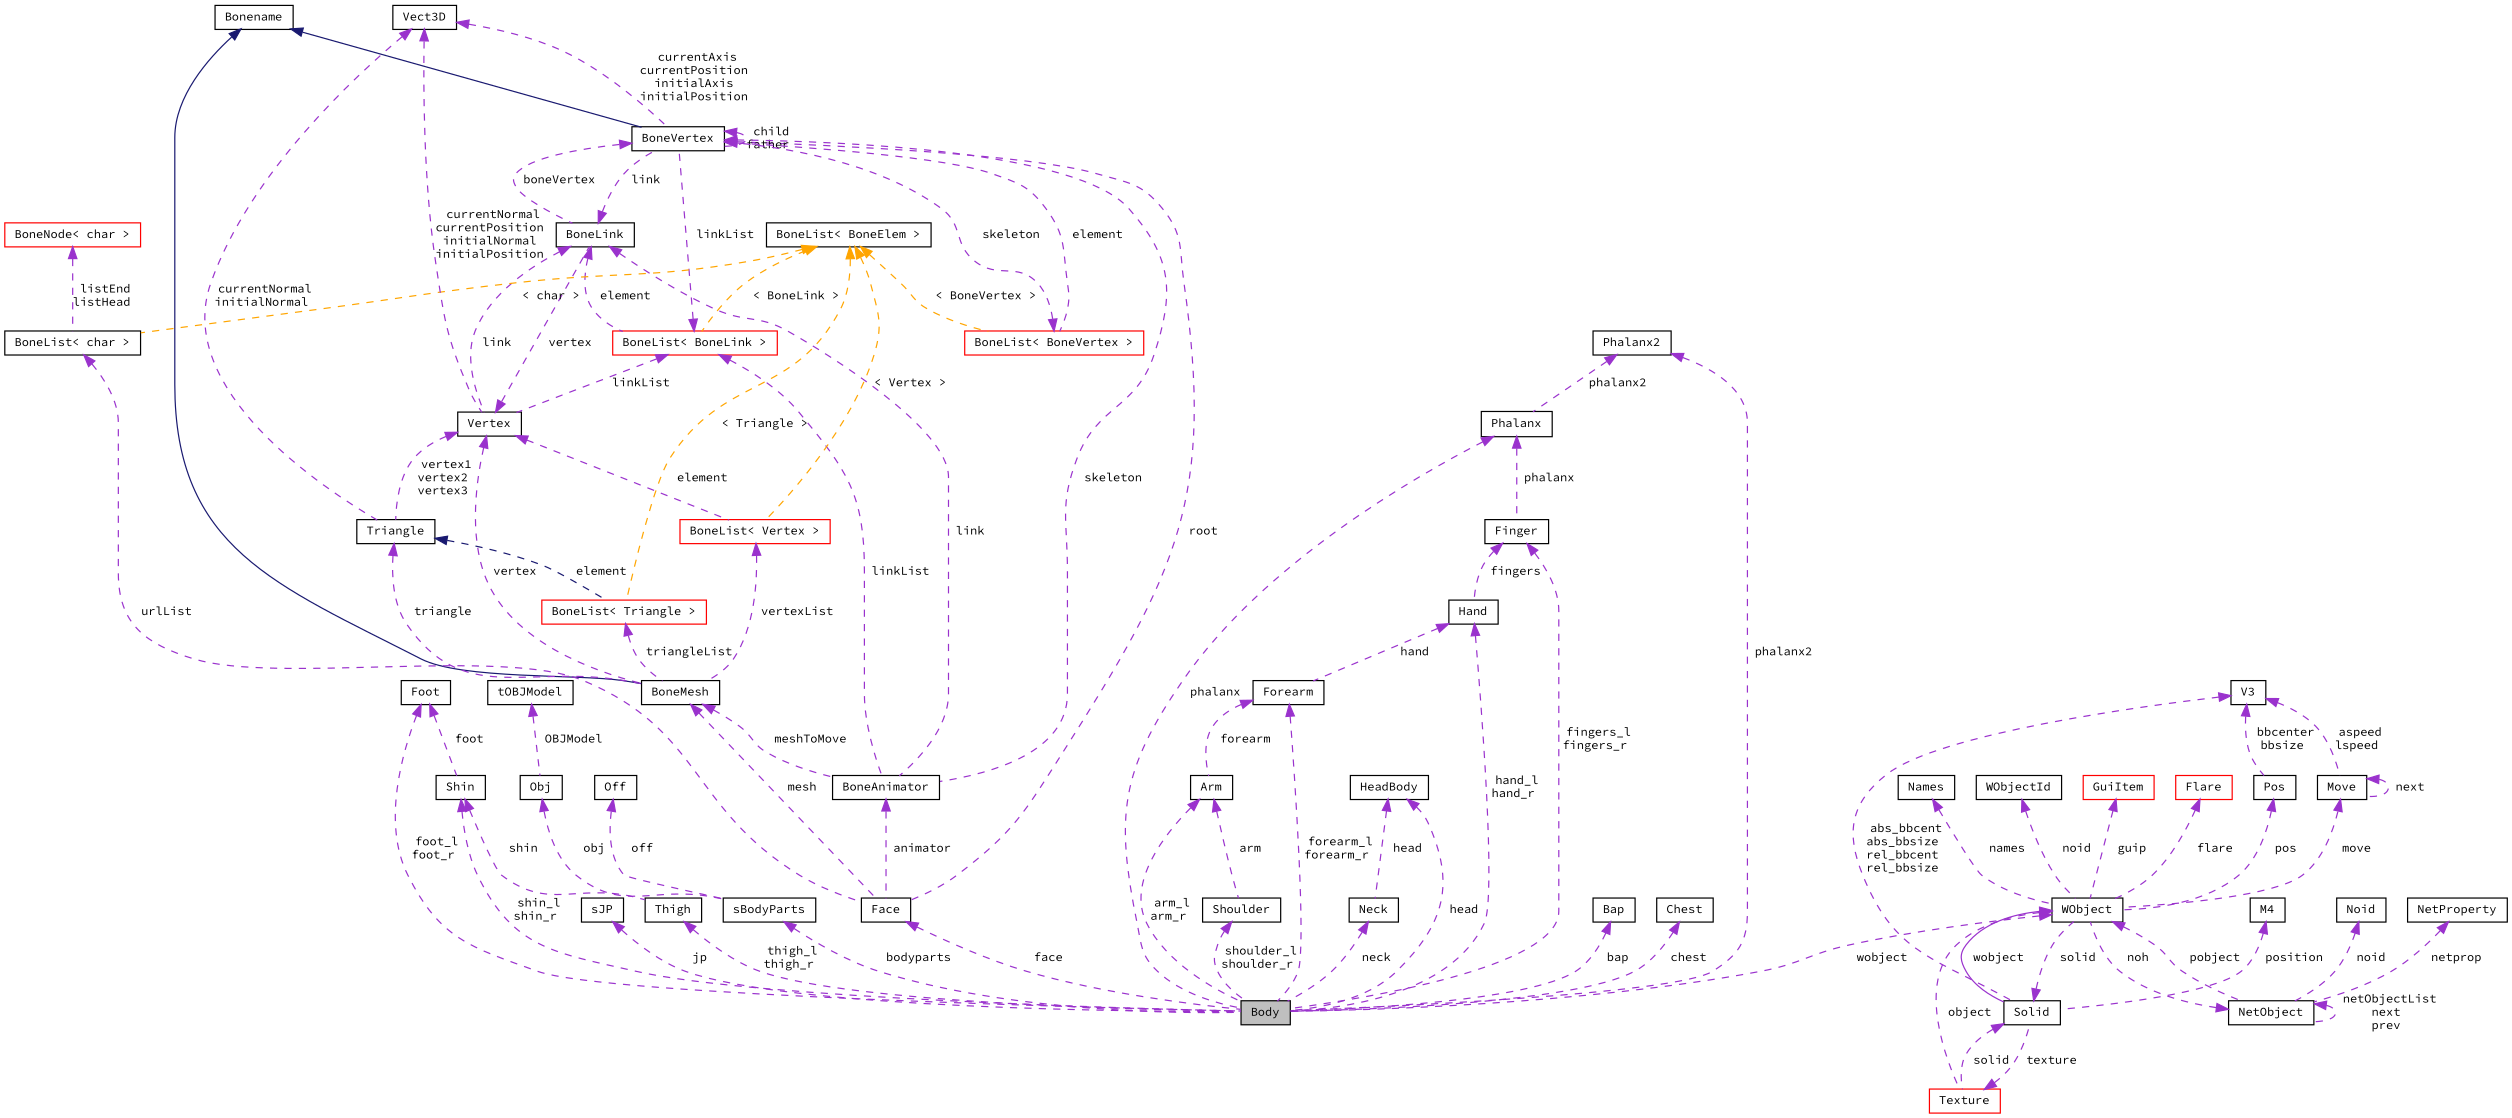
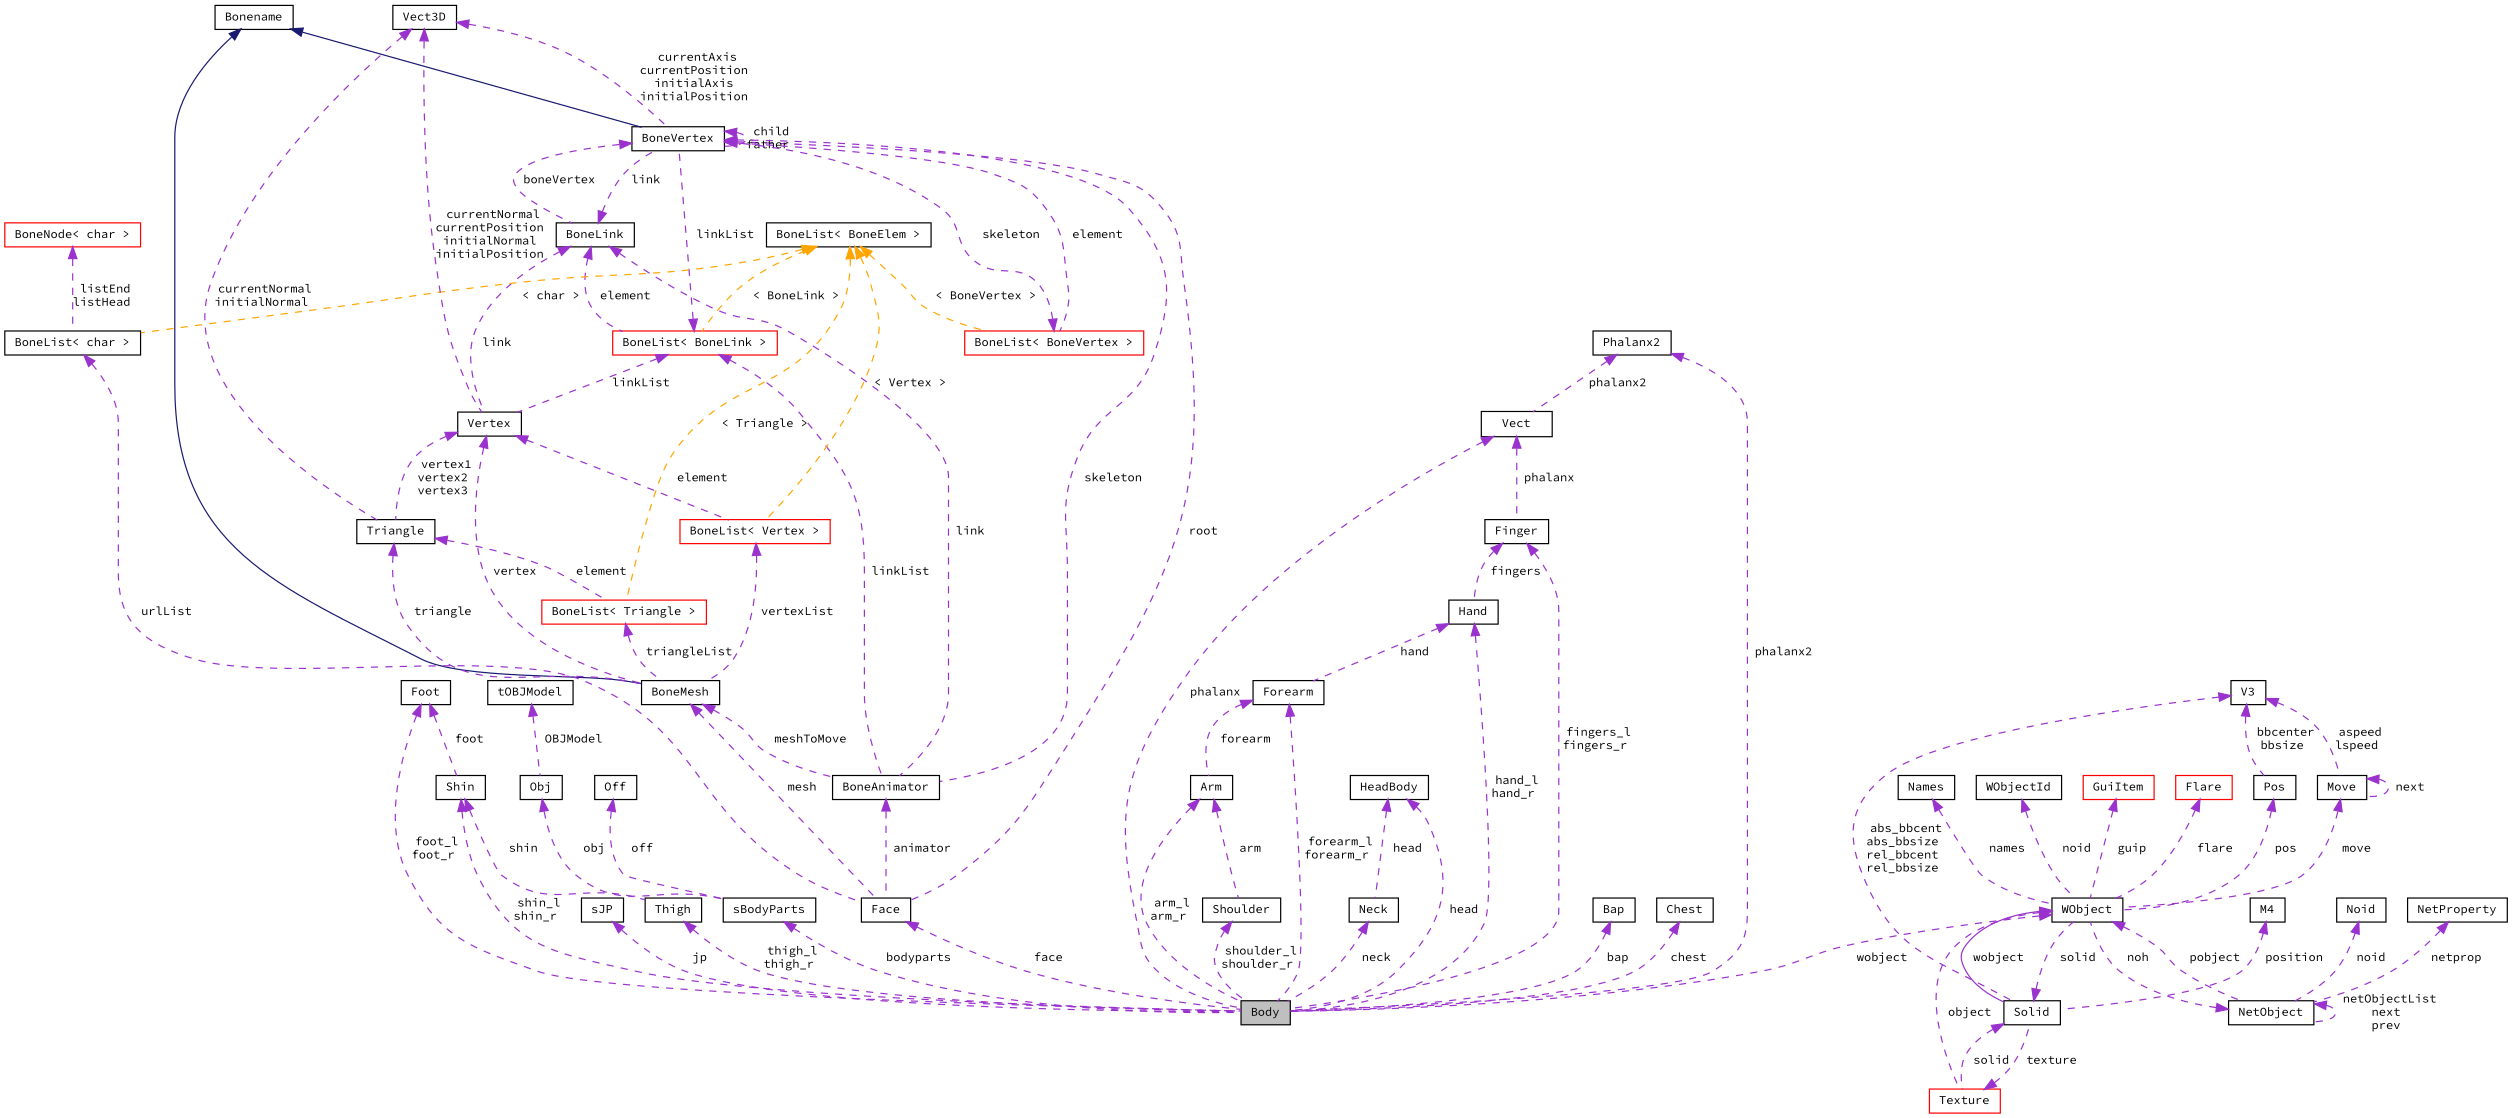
(545, 324) -> none
(1517, 424) -> (1517, 424)
(531, 561) -> (531, 561)
